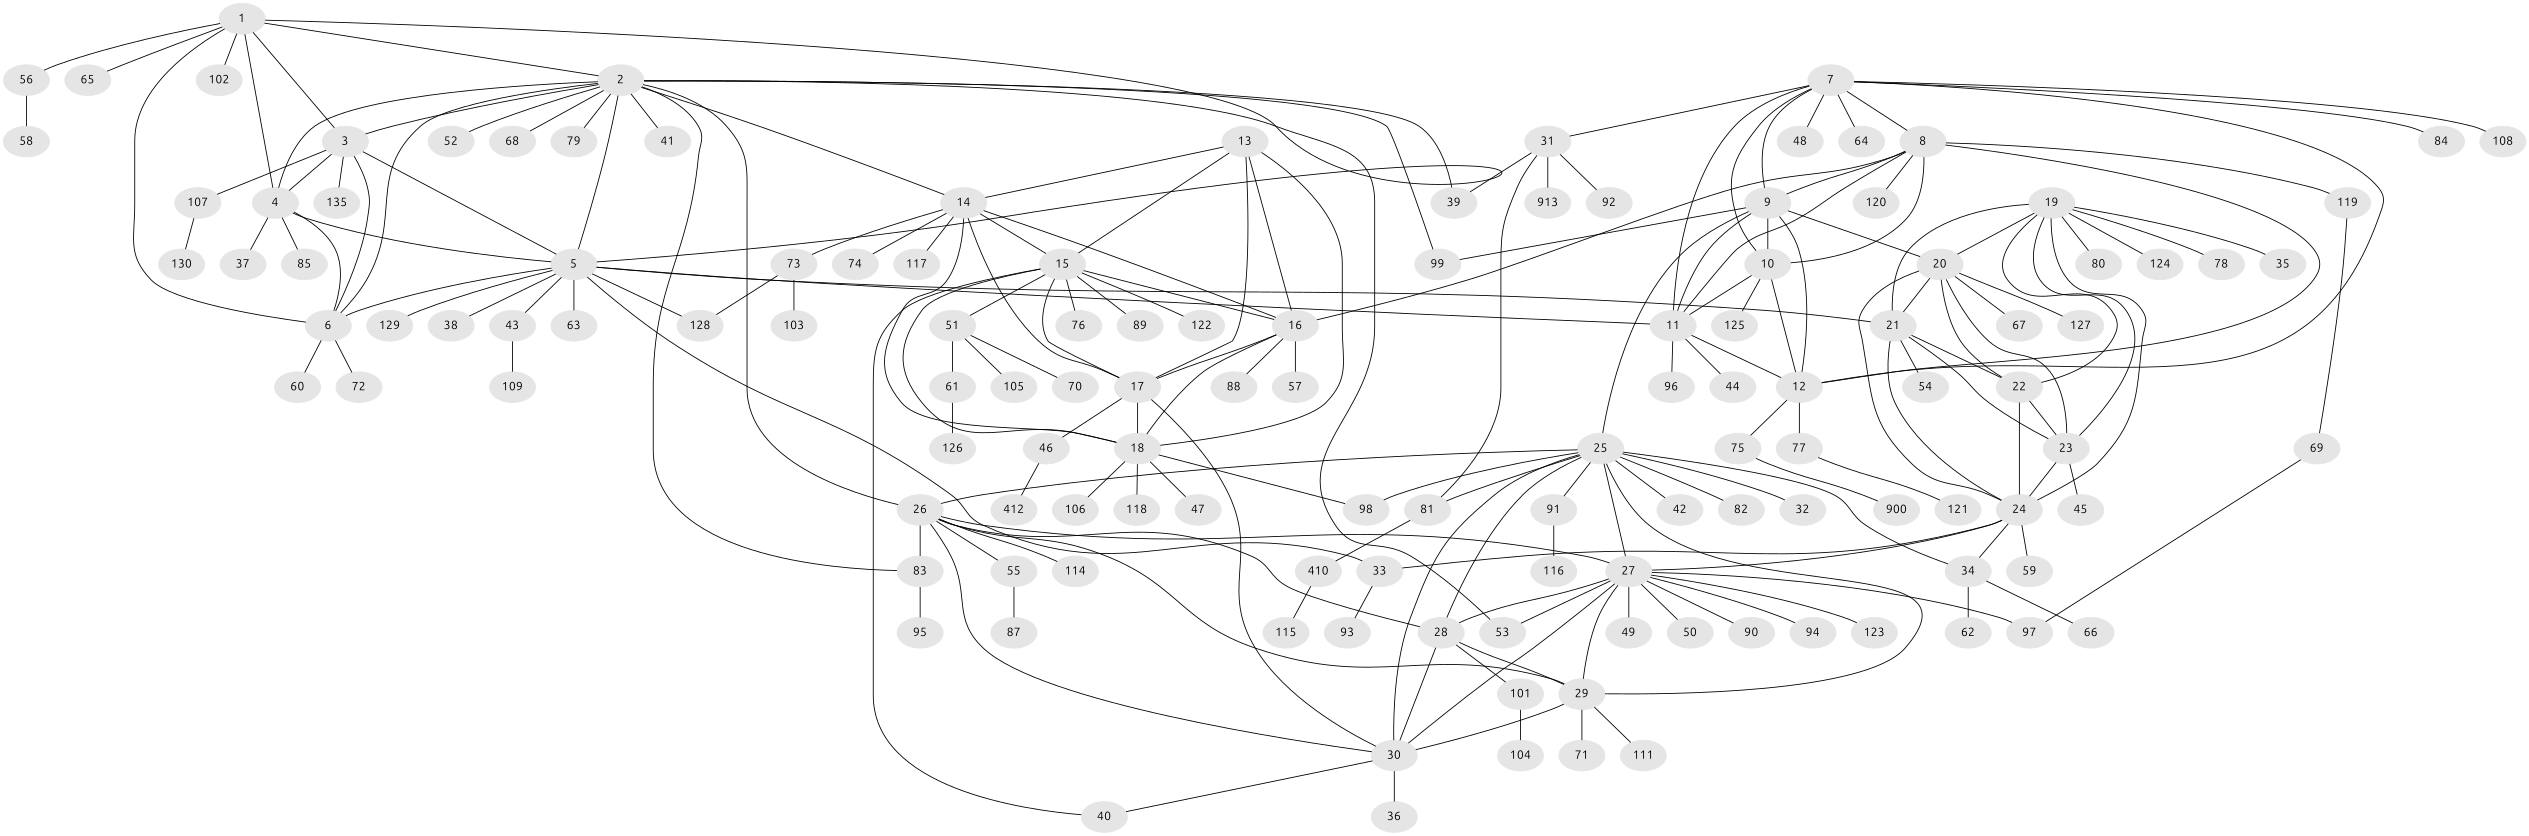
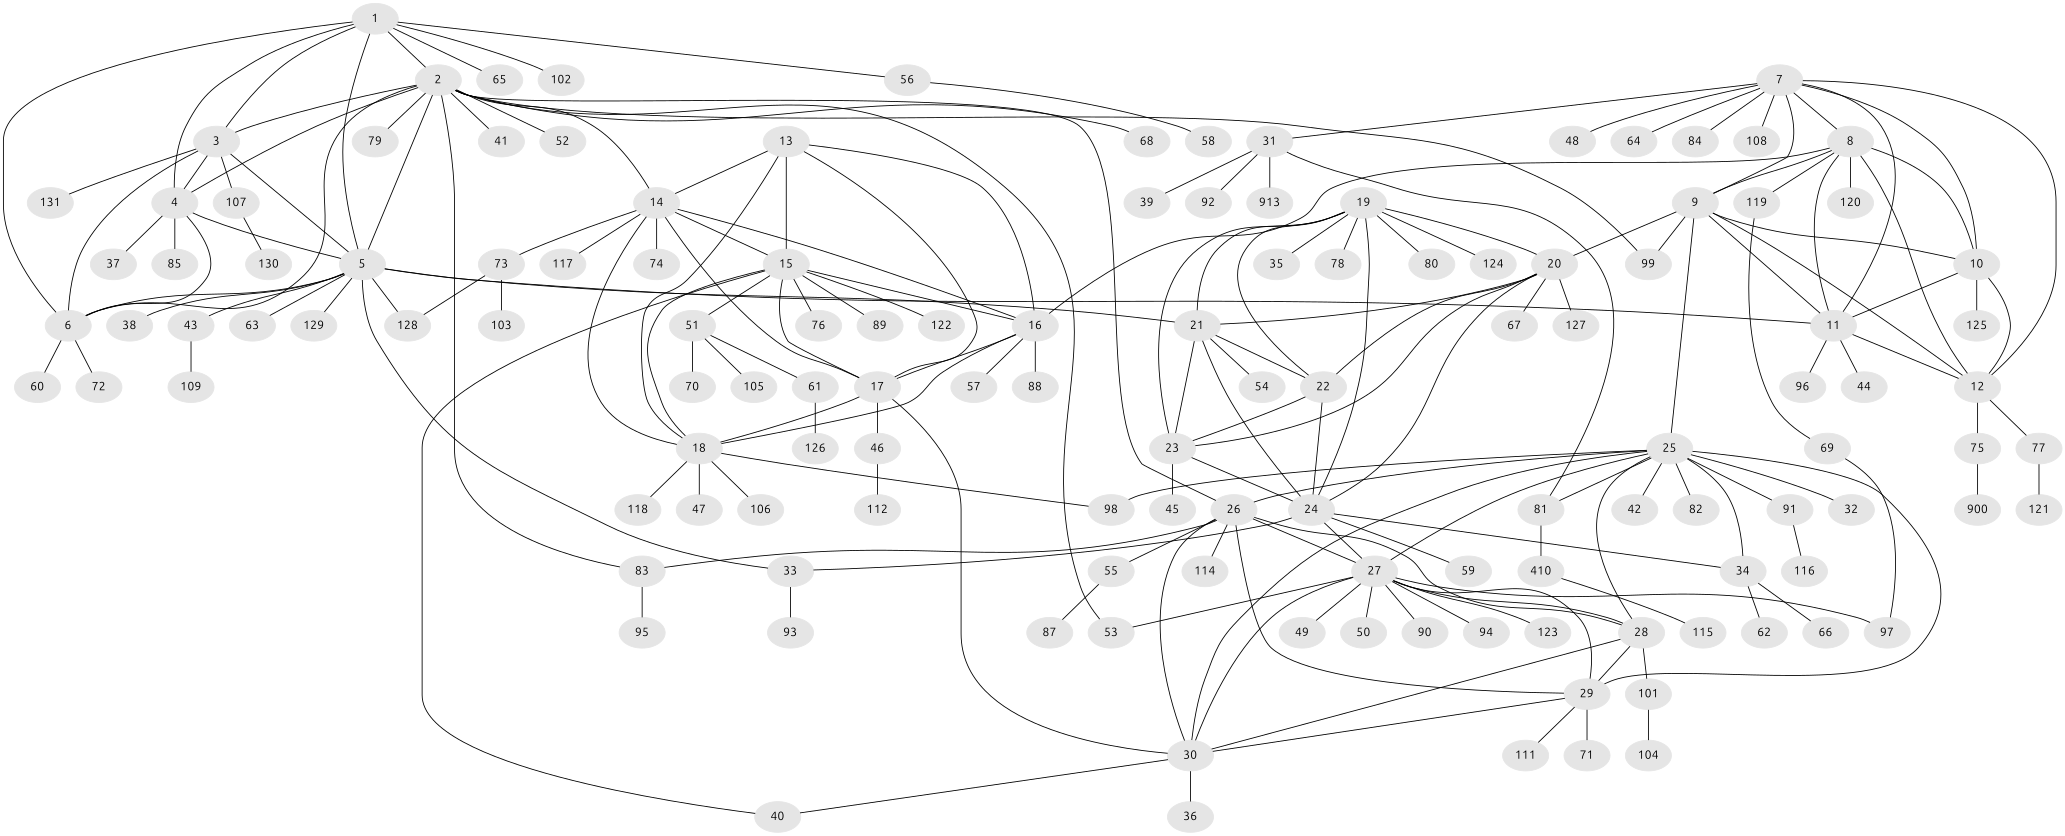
(1069, 87) -> none
(337, 203) -> (50, 203)
(1014, 510) -> (878, 510)
